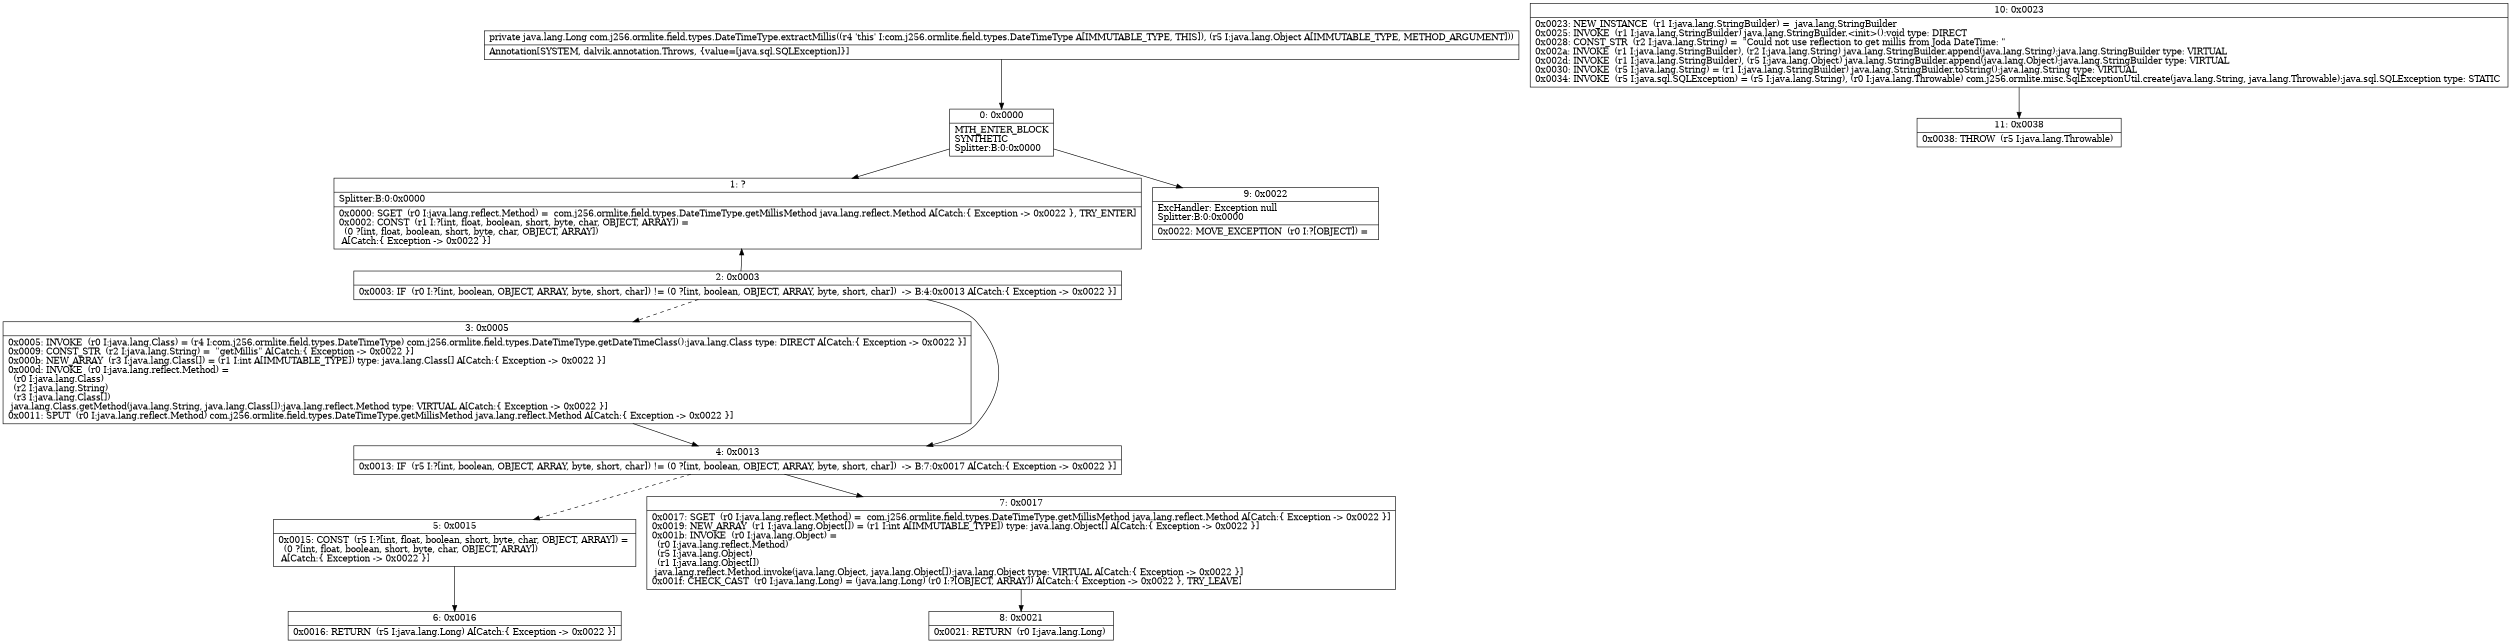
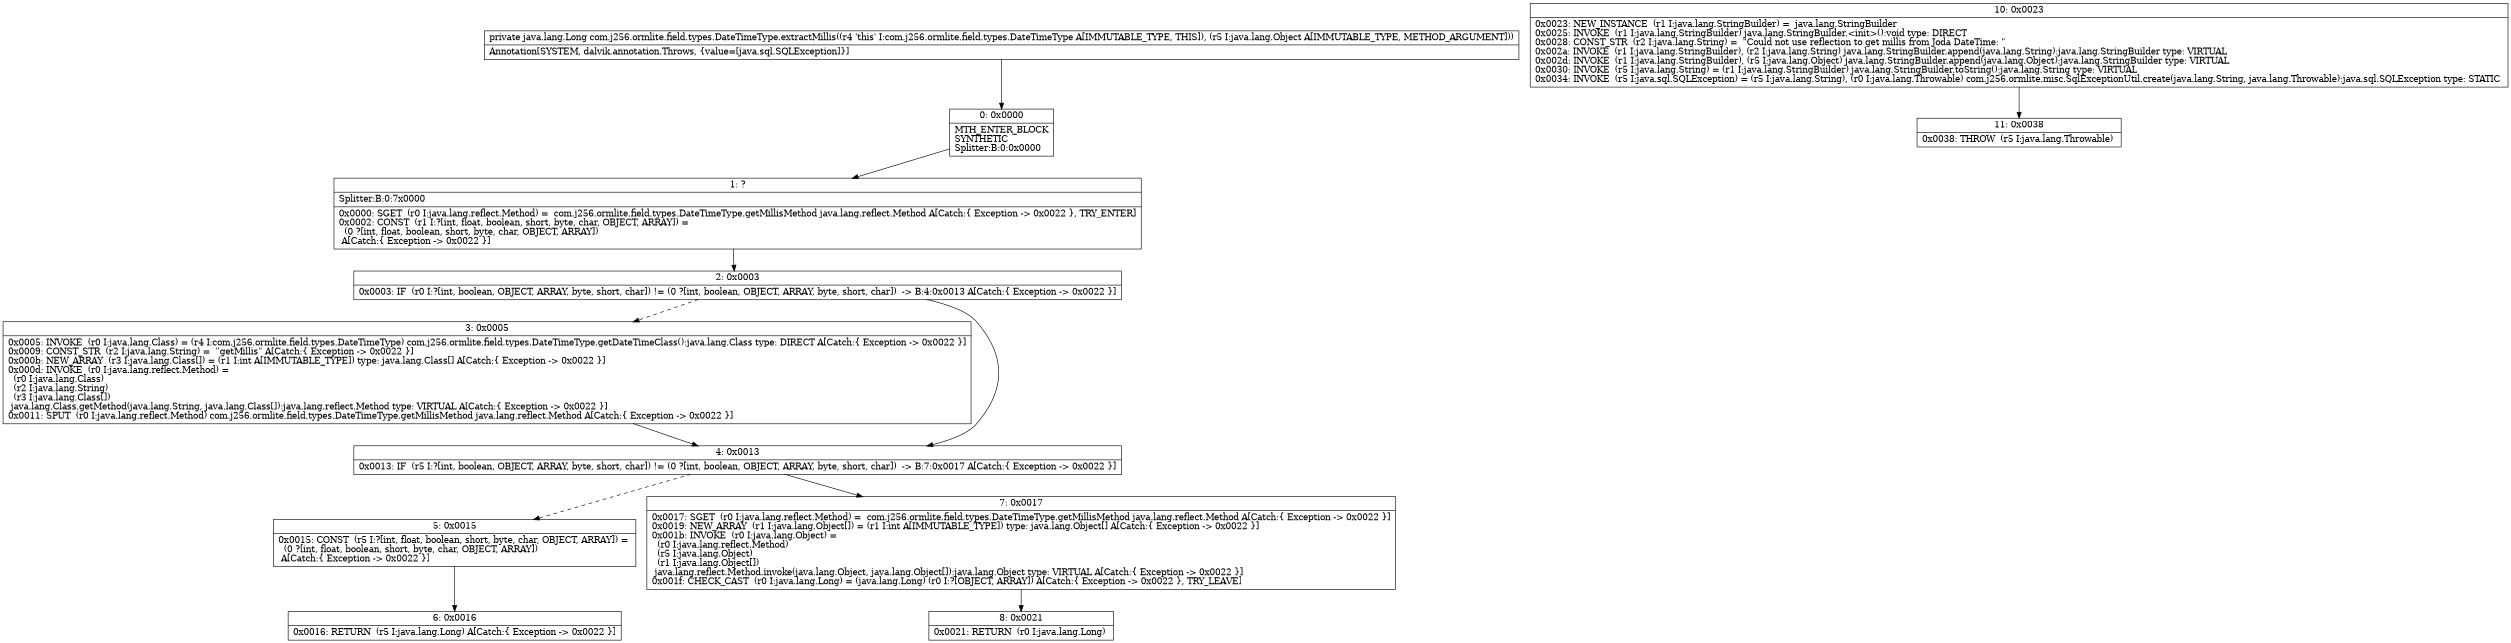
(382, 199) -> (382, 199)
(1266, 214) -> none
(741, 263) -> (734, 257)
